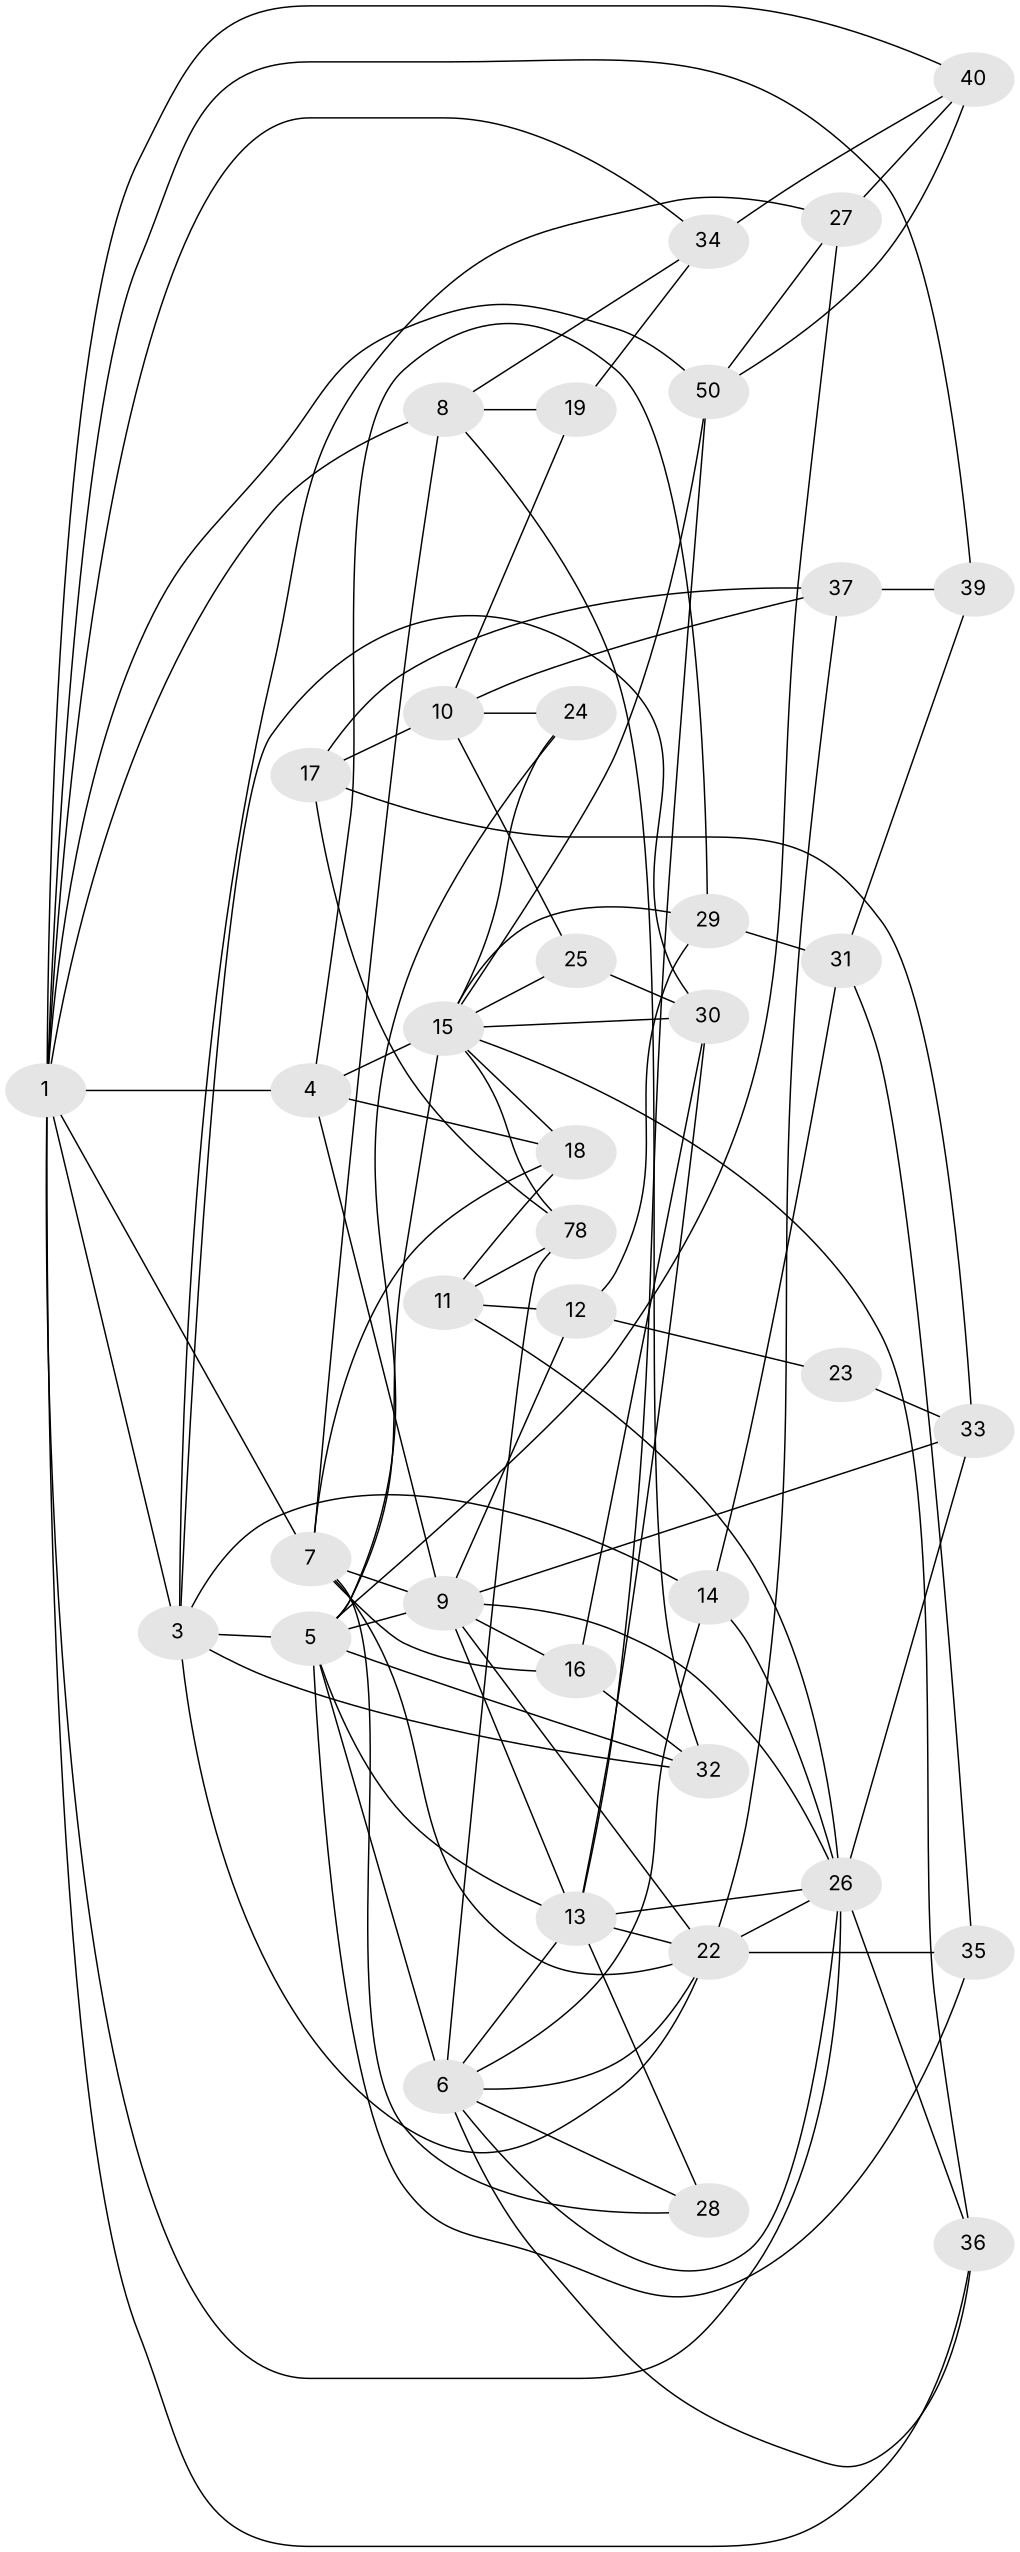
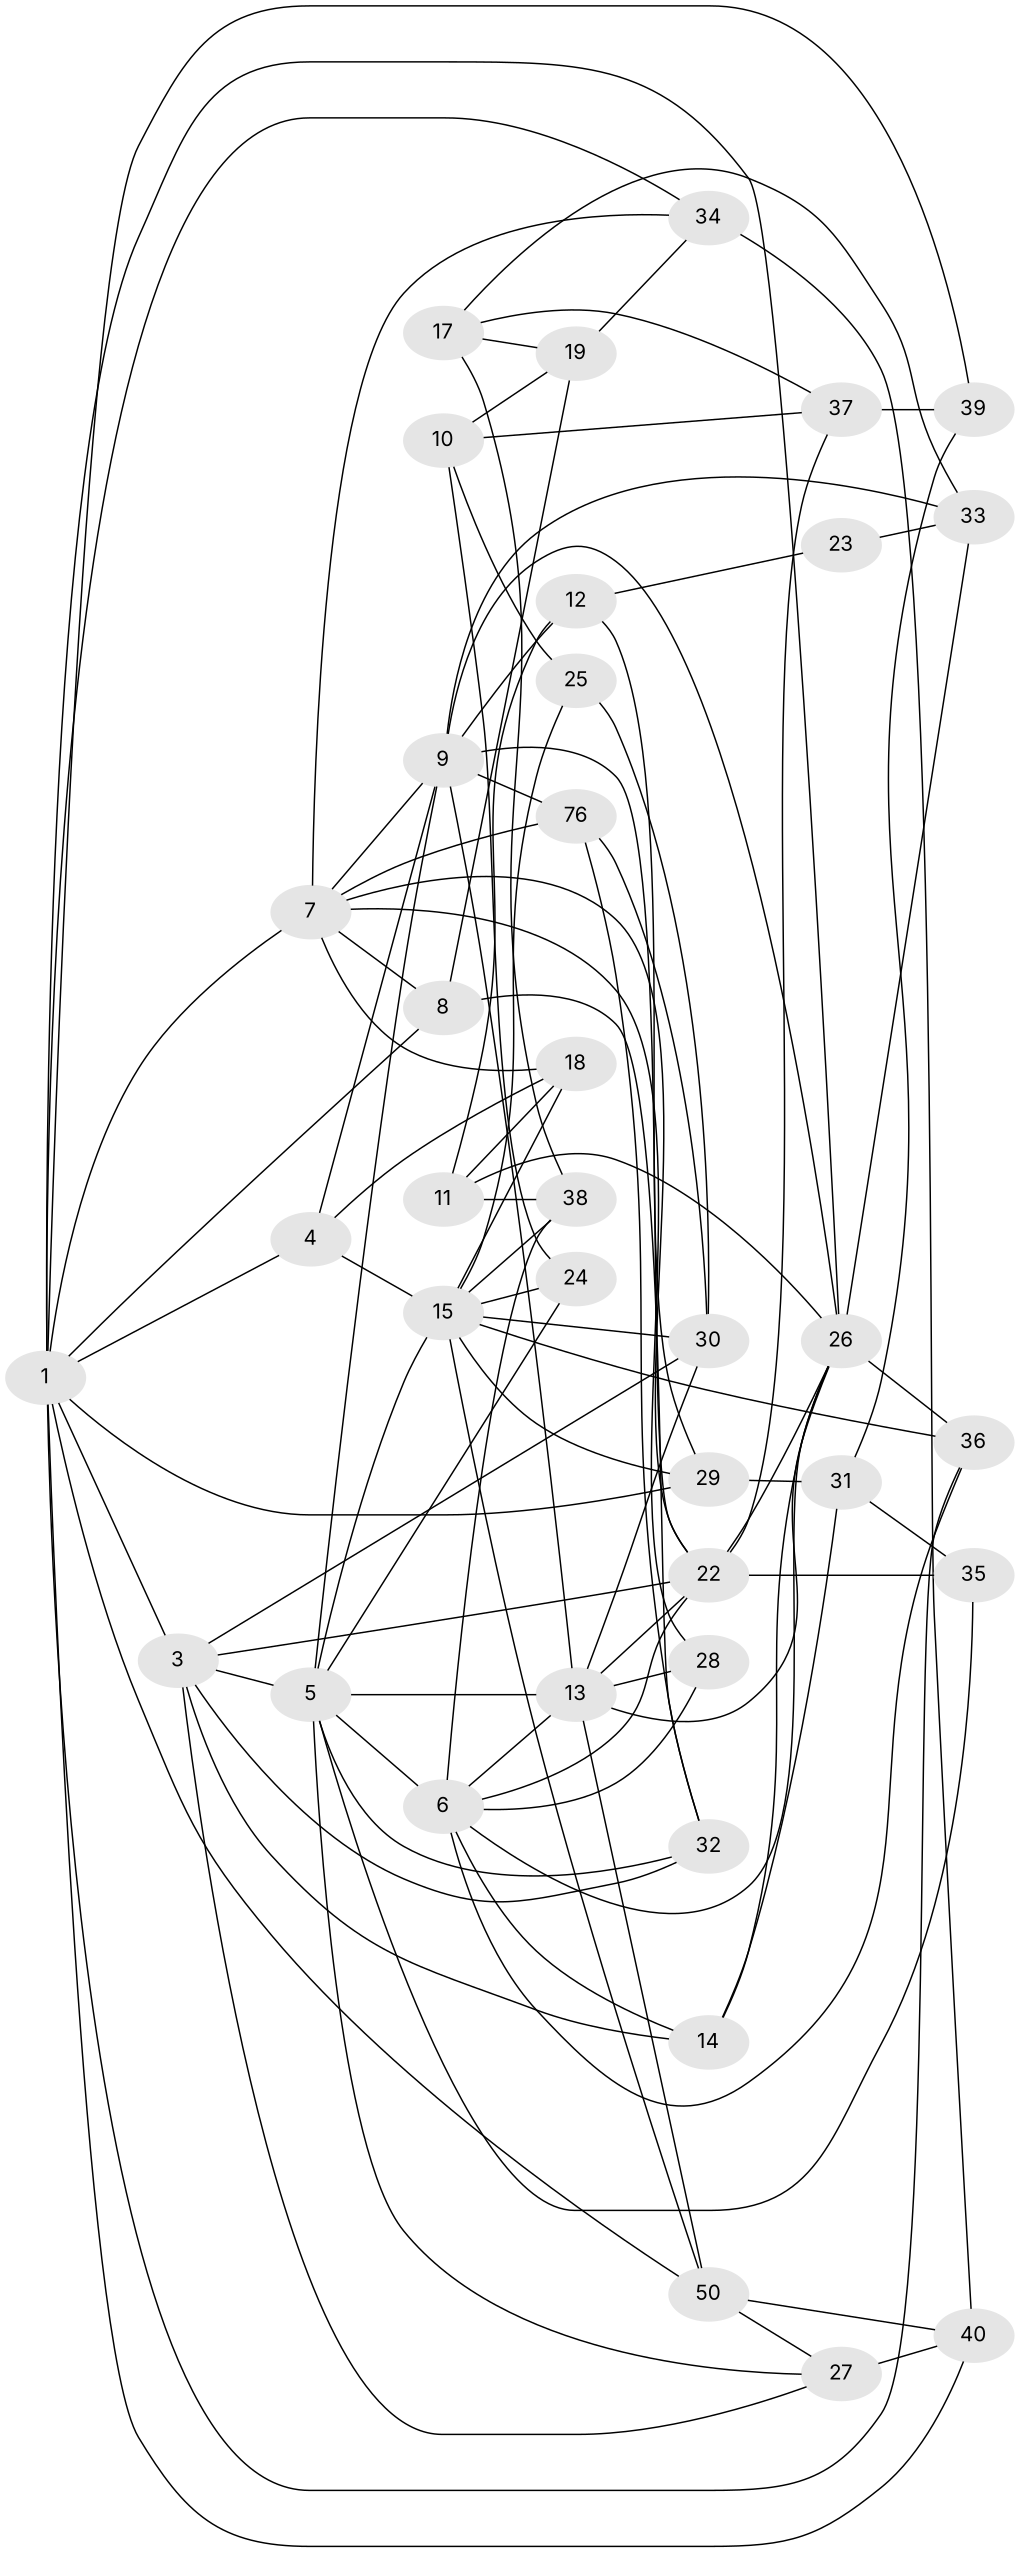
(571, 329) -> (349, 443)
(431, 349) -> (371, 1515)
(377, 744) -> (510, 343)
(576, 1232) -> (576, 1200)
(576, 1671) -> (576, 816)
